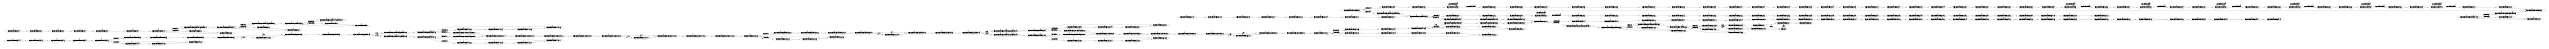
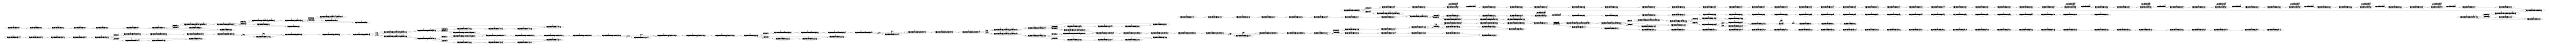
(1772, 27) -> (1791, 24)
